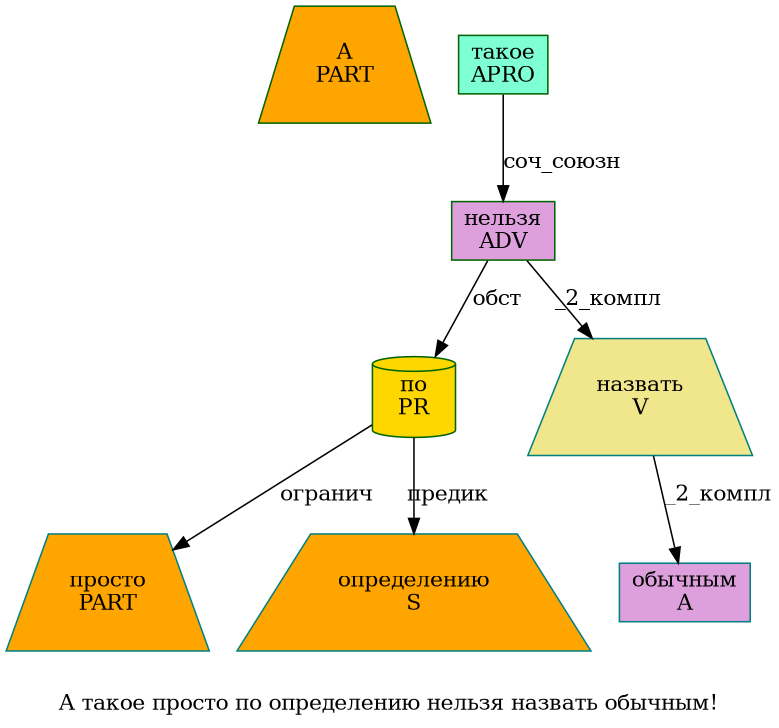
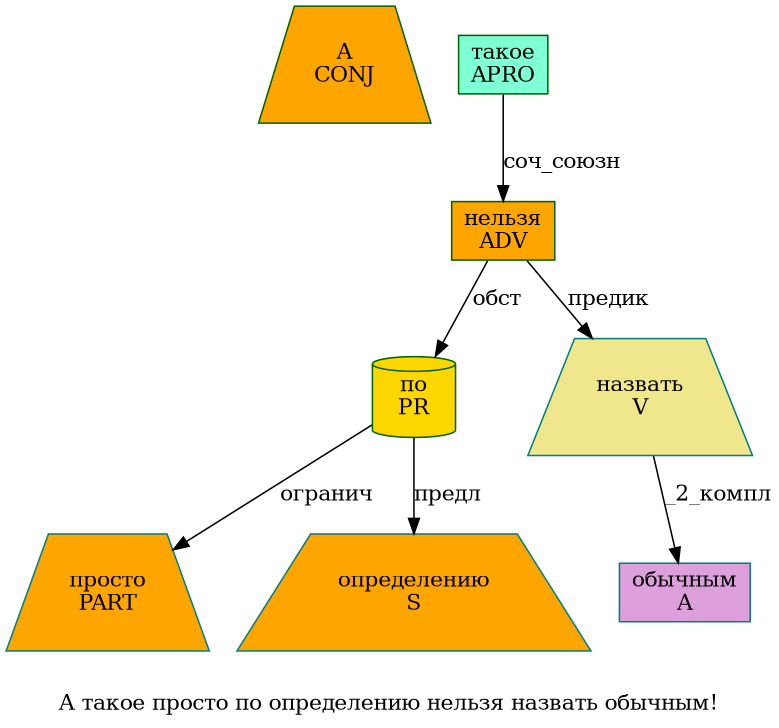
(345, 65) -> (345, 65)
(503, 231) -> (503, 231)
(609, 299) -> (609, 299)
(448, 495) -> (448, 495)
